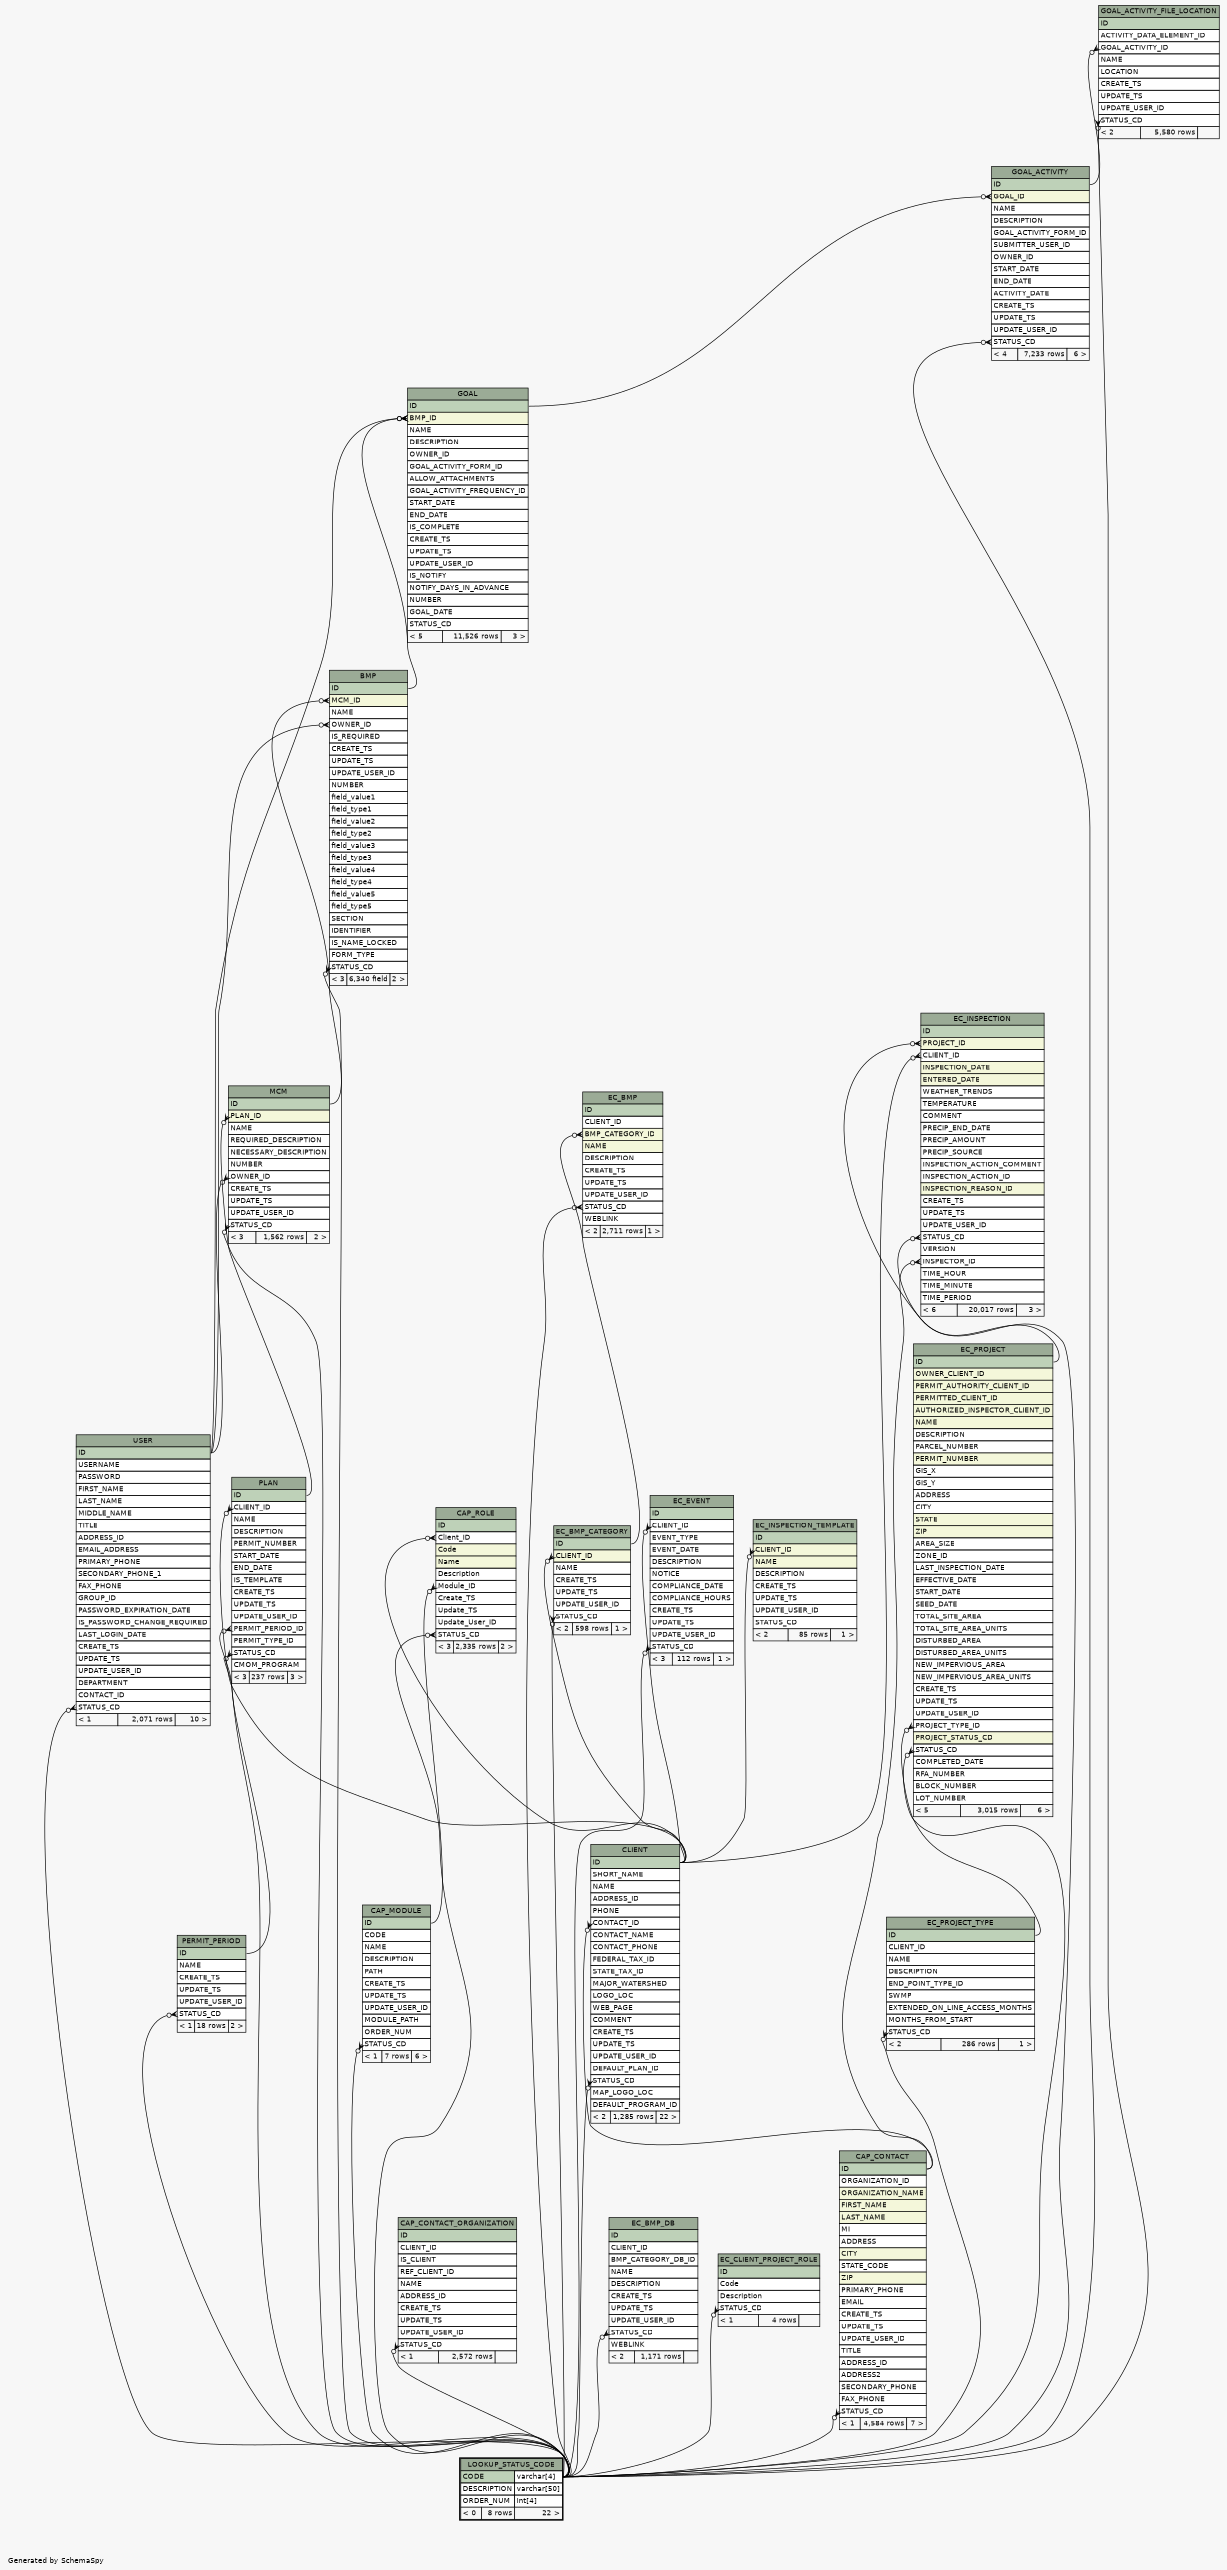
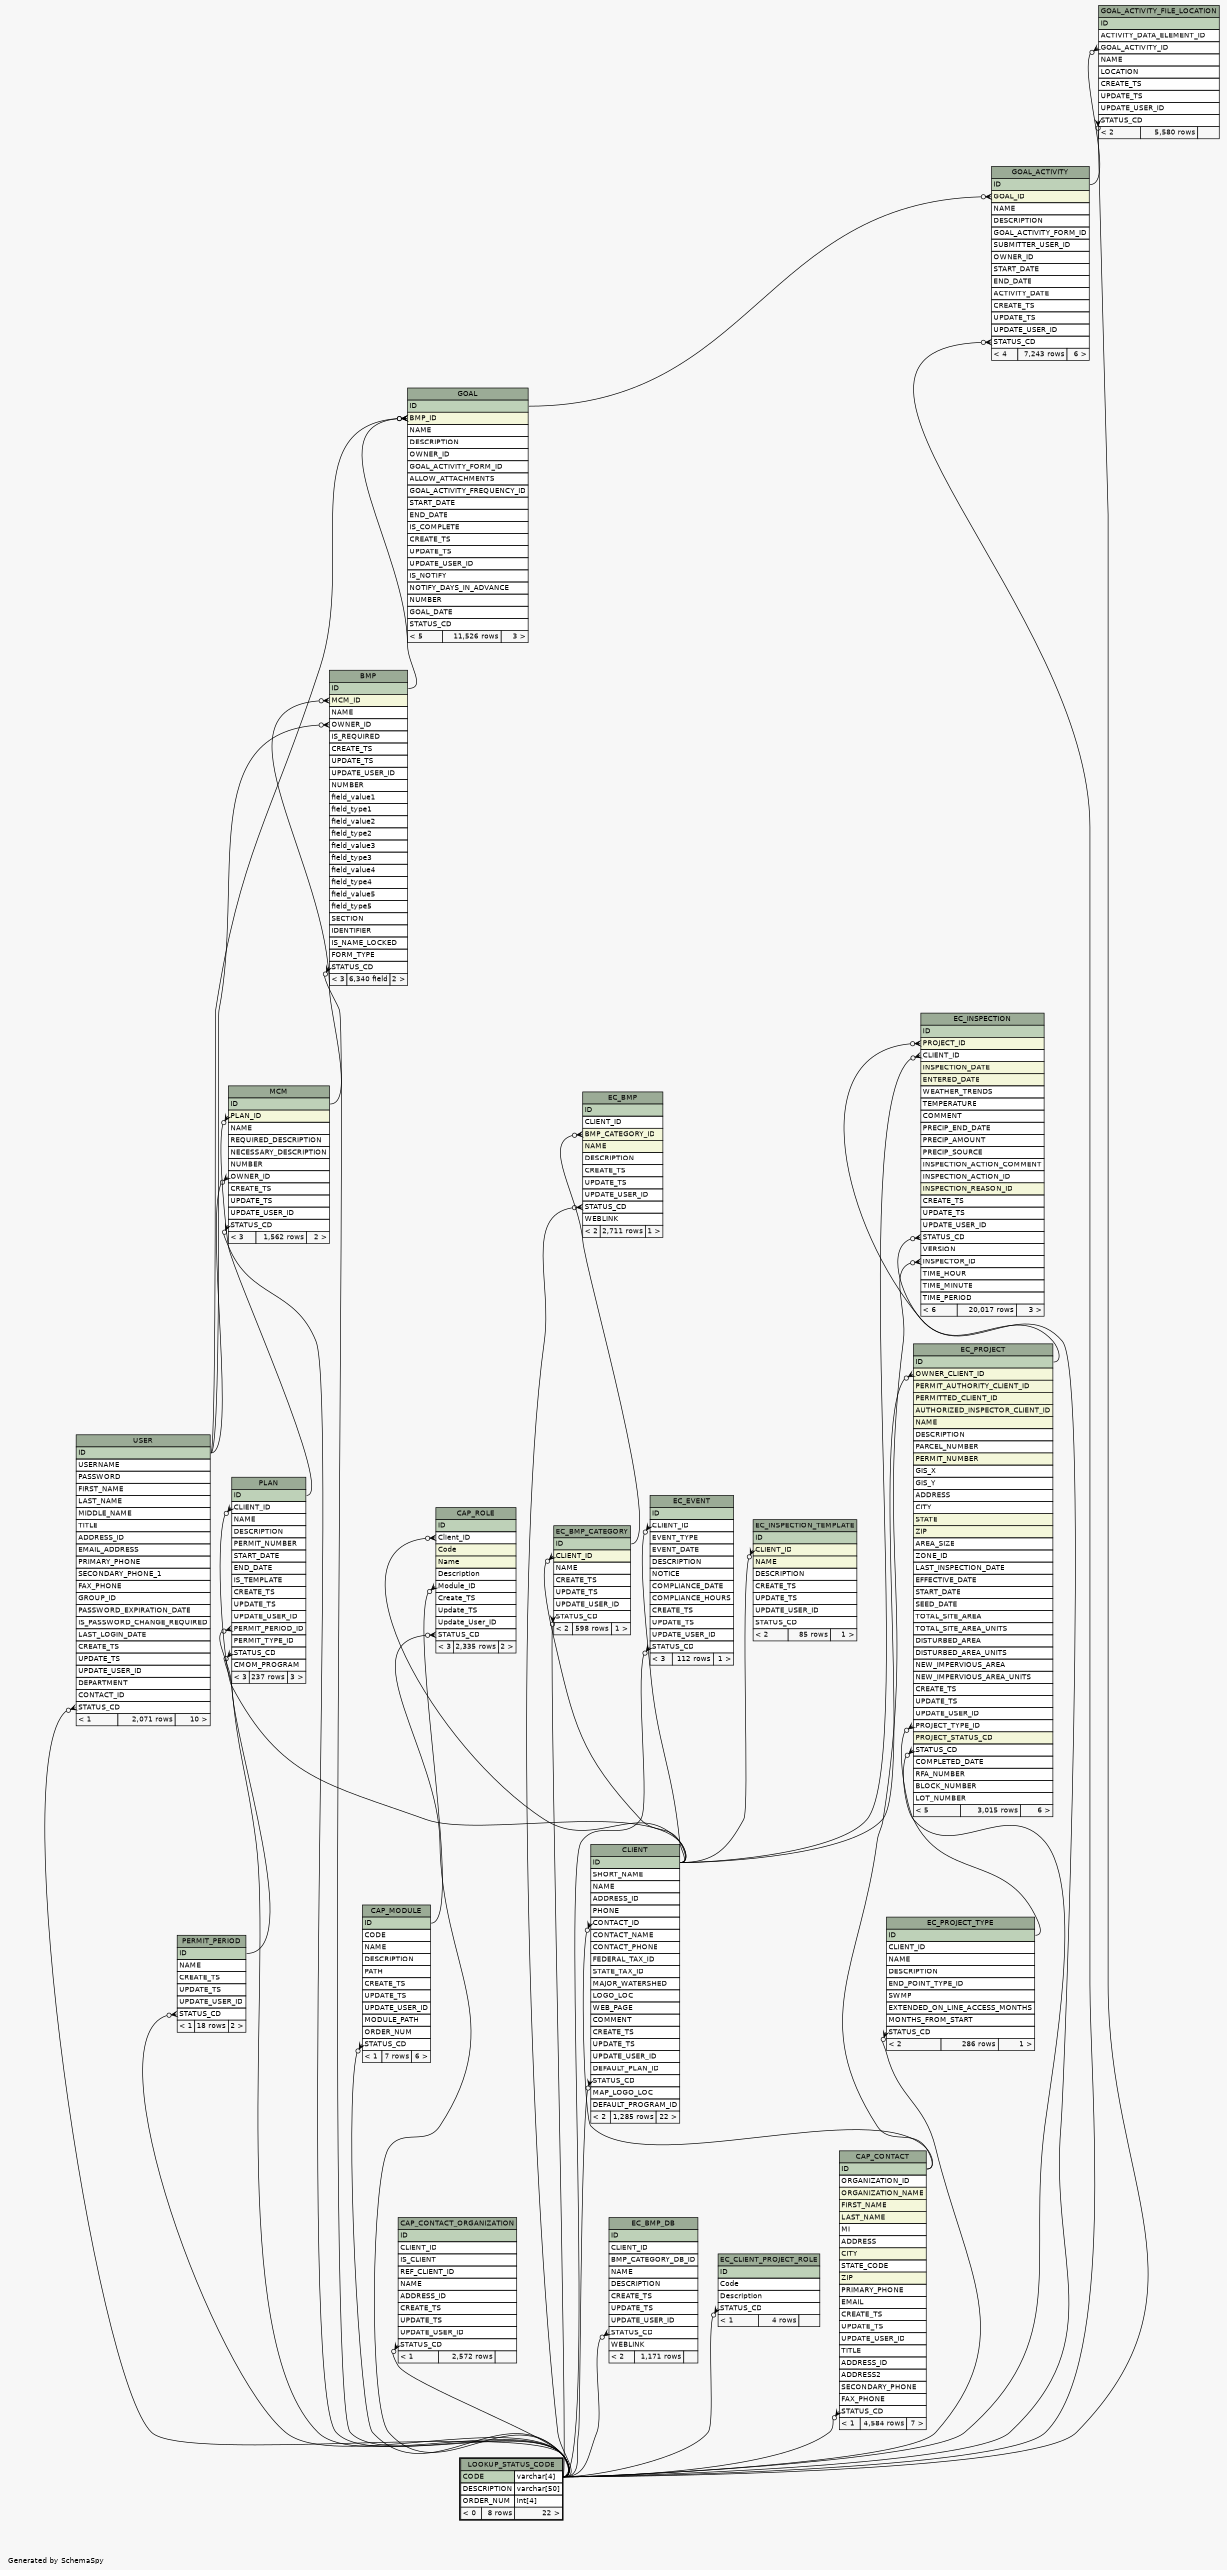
(1044, 354) -> (1044, 354)
none -> (893, 1639)
